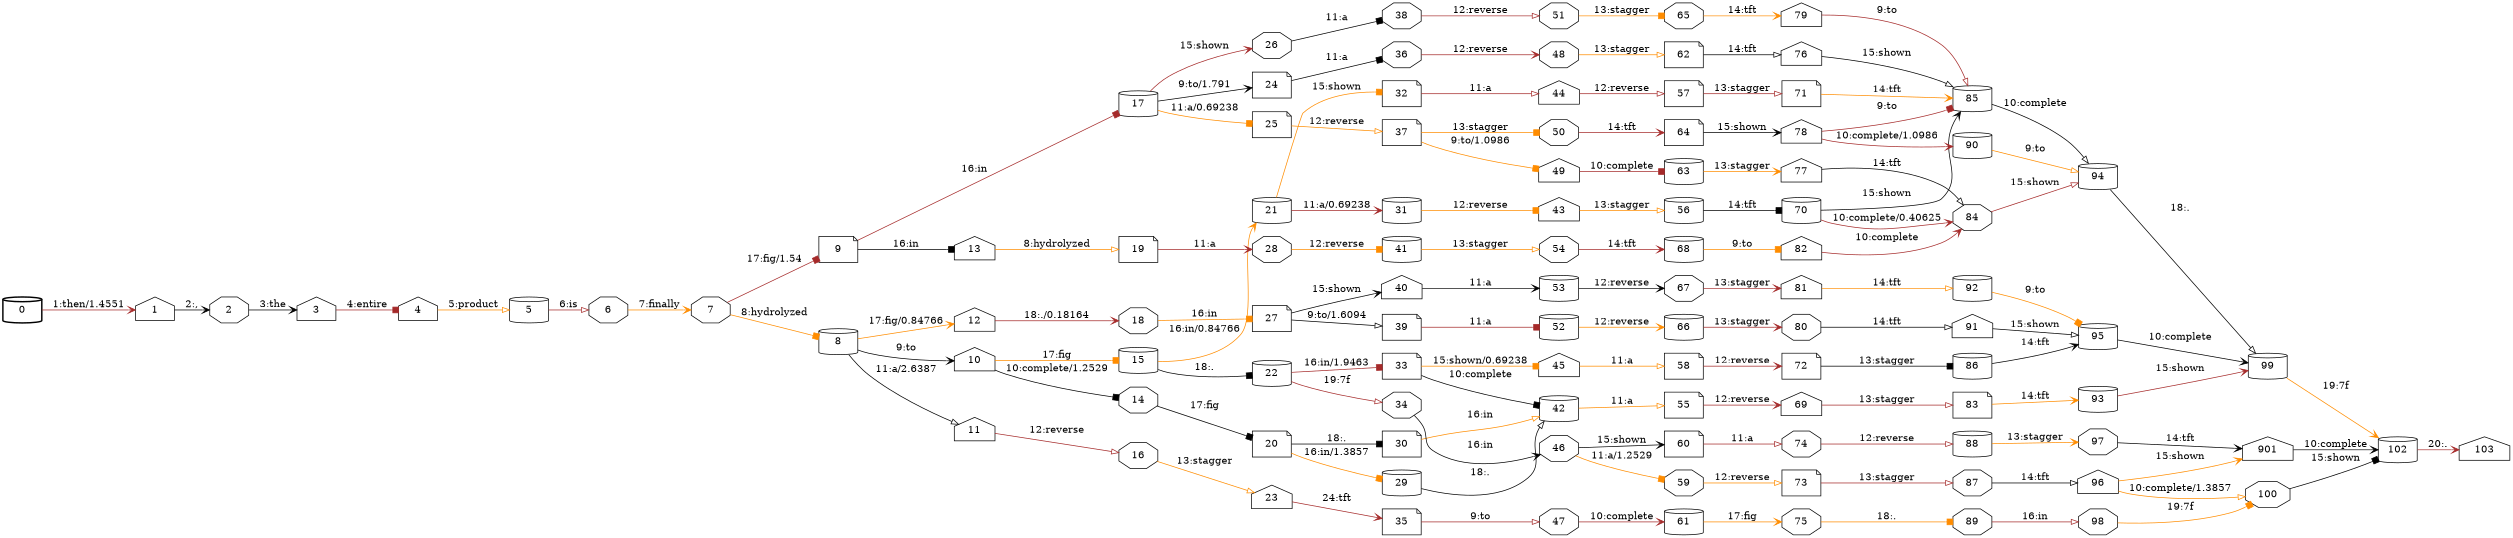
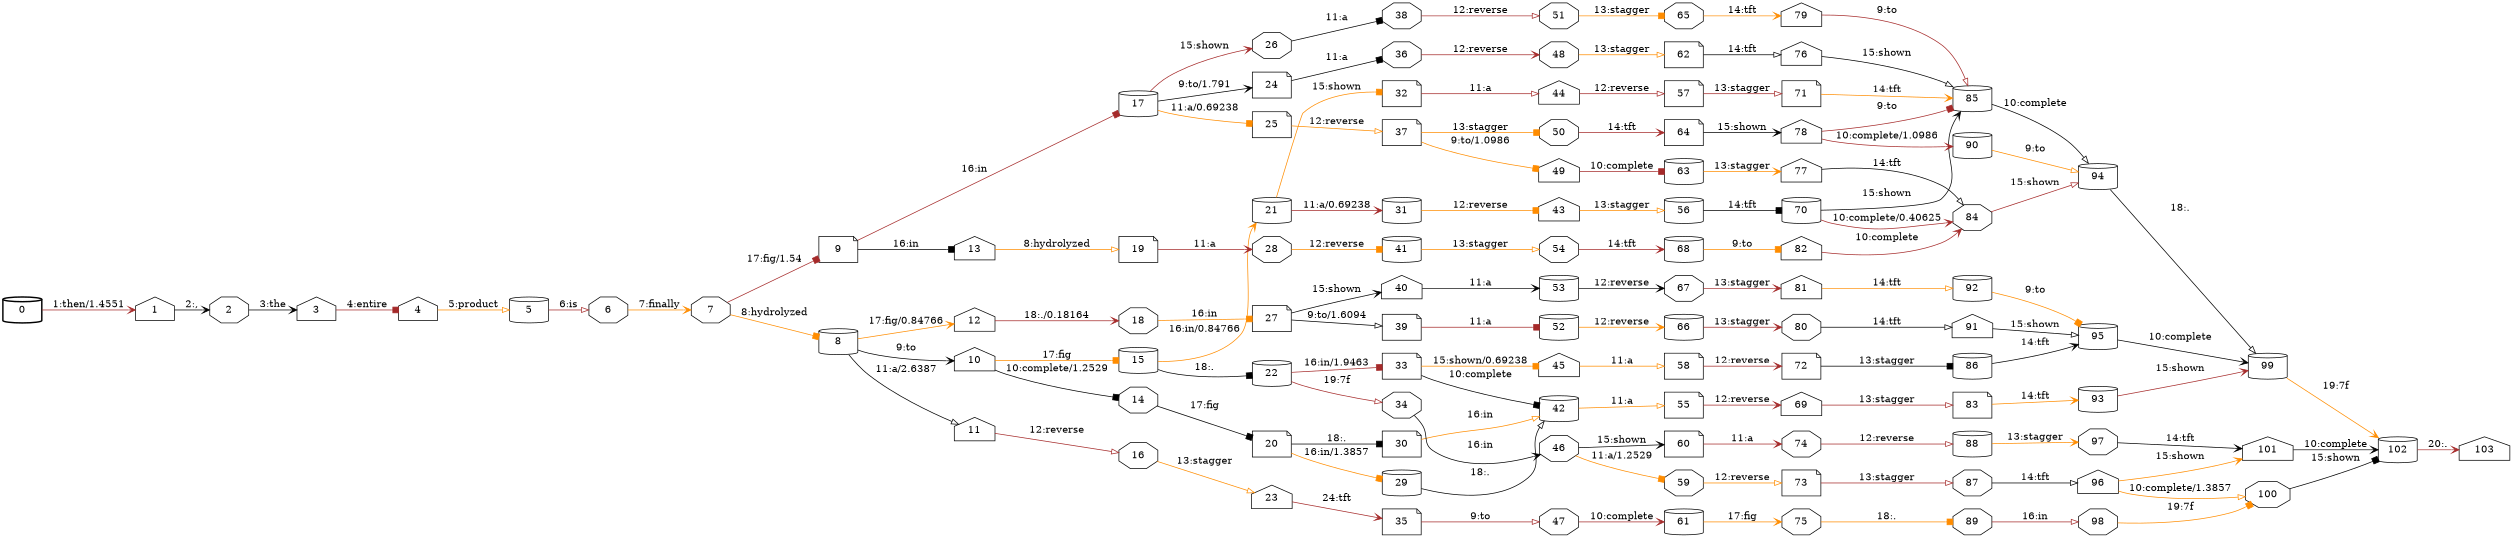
(1739, 444) -> (1739, 444)
(2268, 450) -> (2268, 450)
